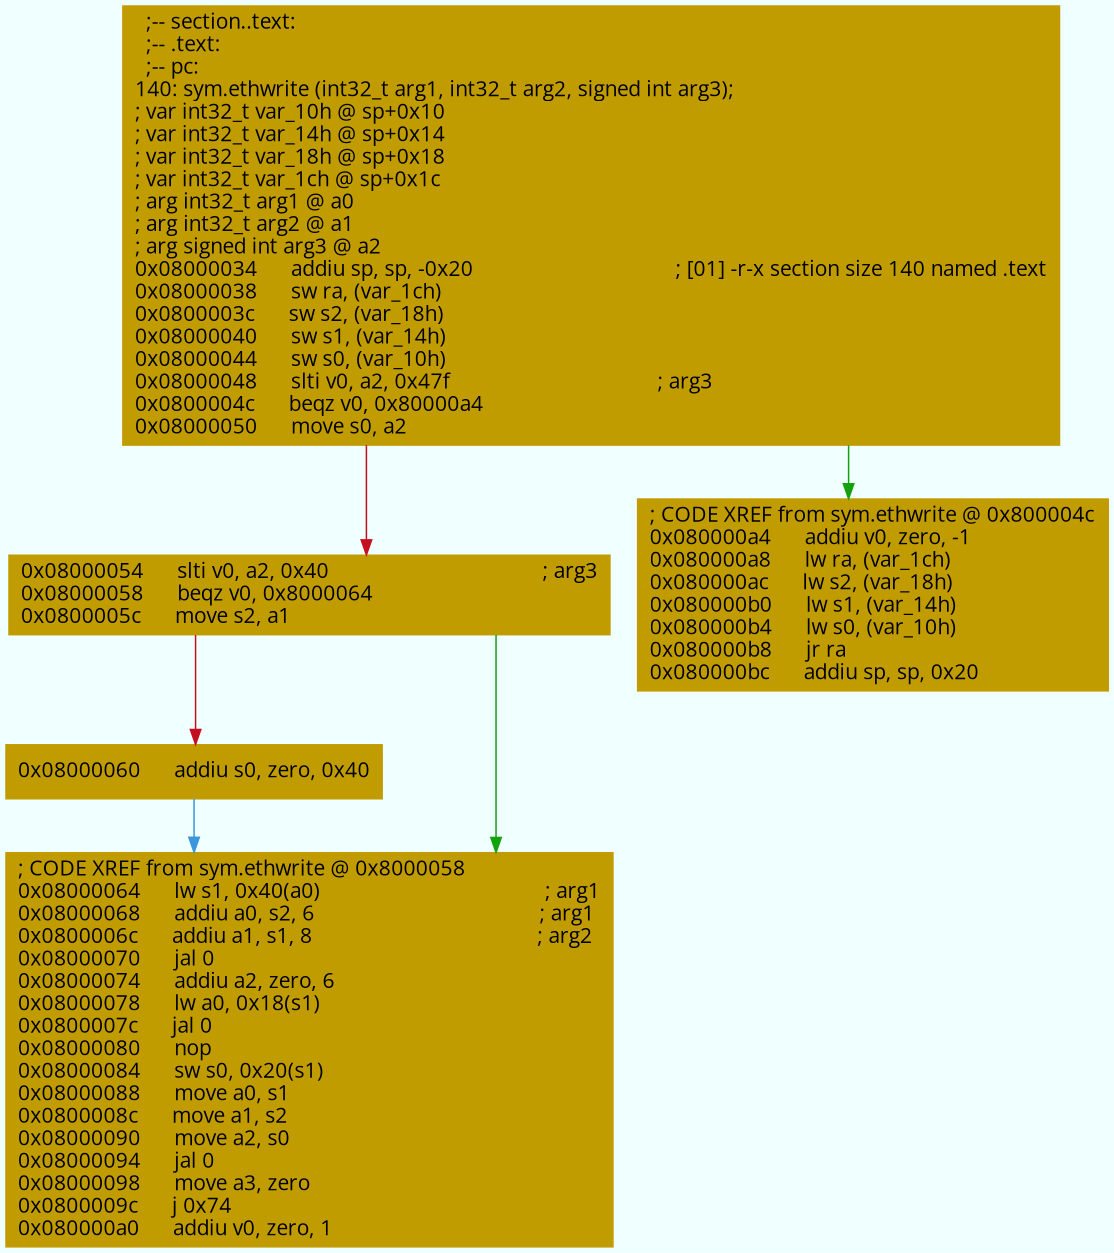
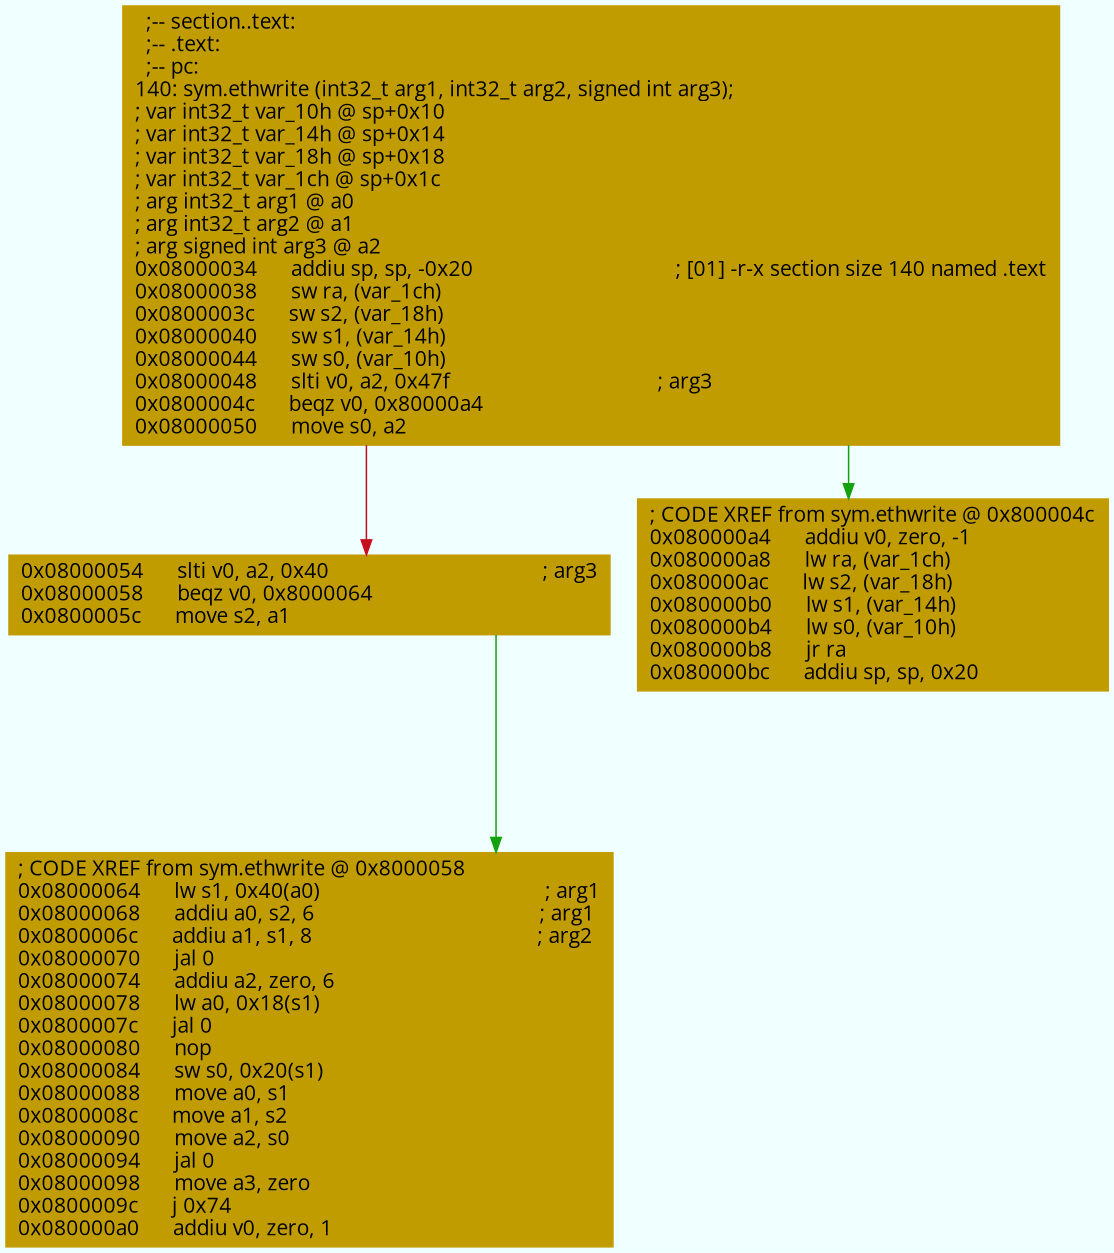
(194, 772) -> none
